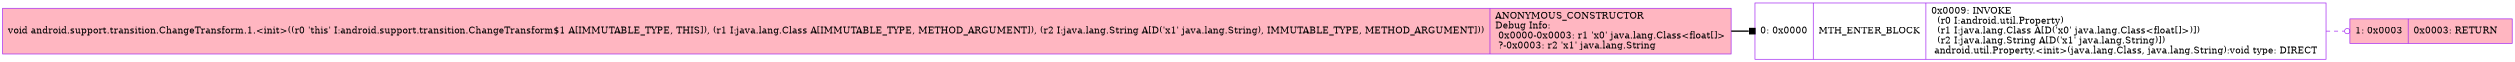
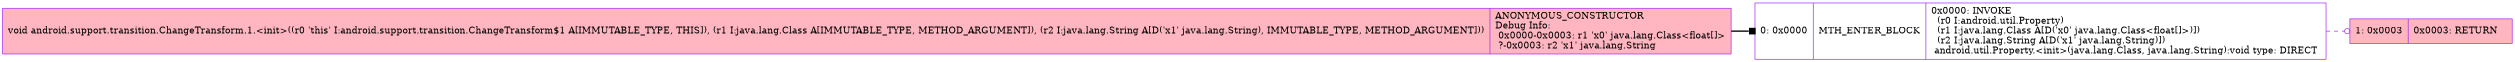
(1975, 11) -> (1975, 11)
